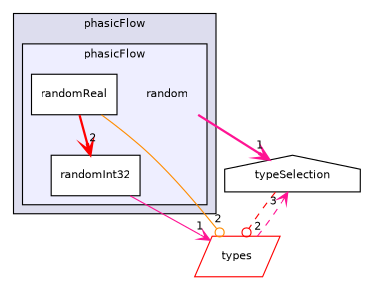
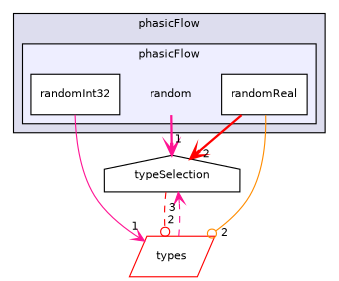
(83, 130) -> (213, 140)
